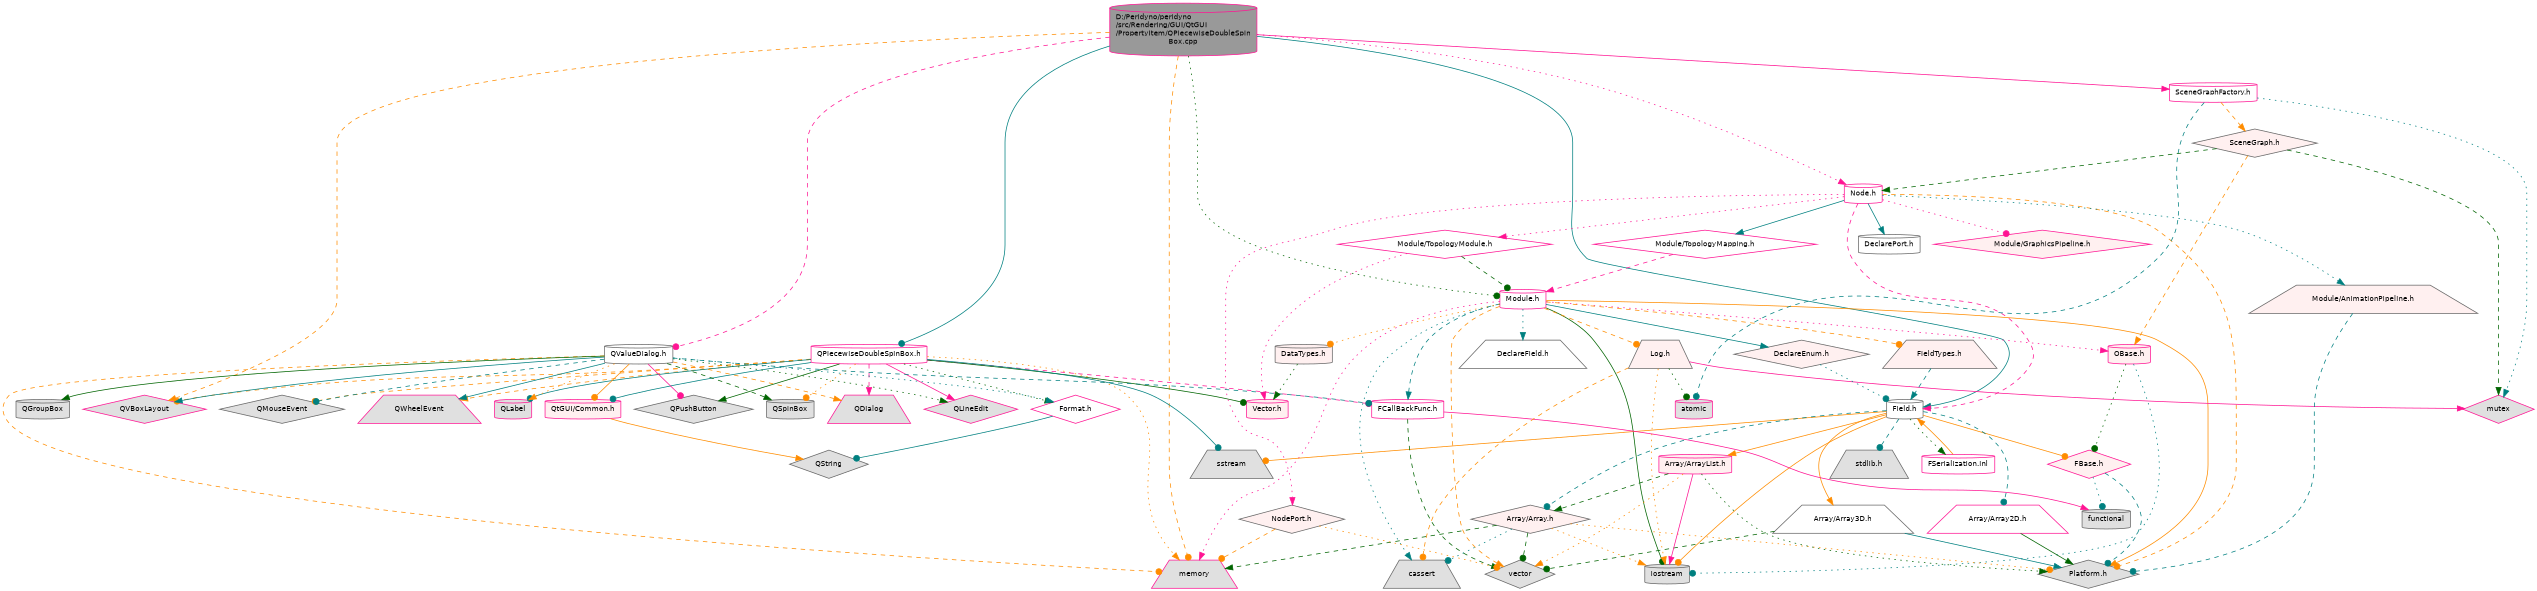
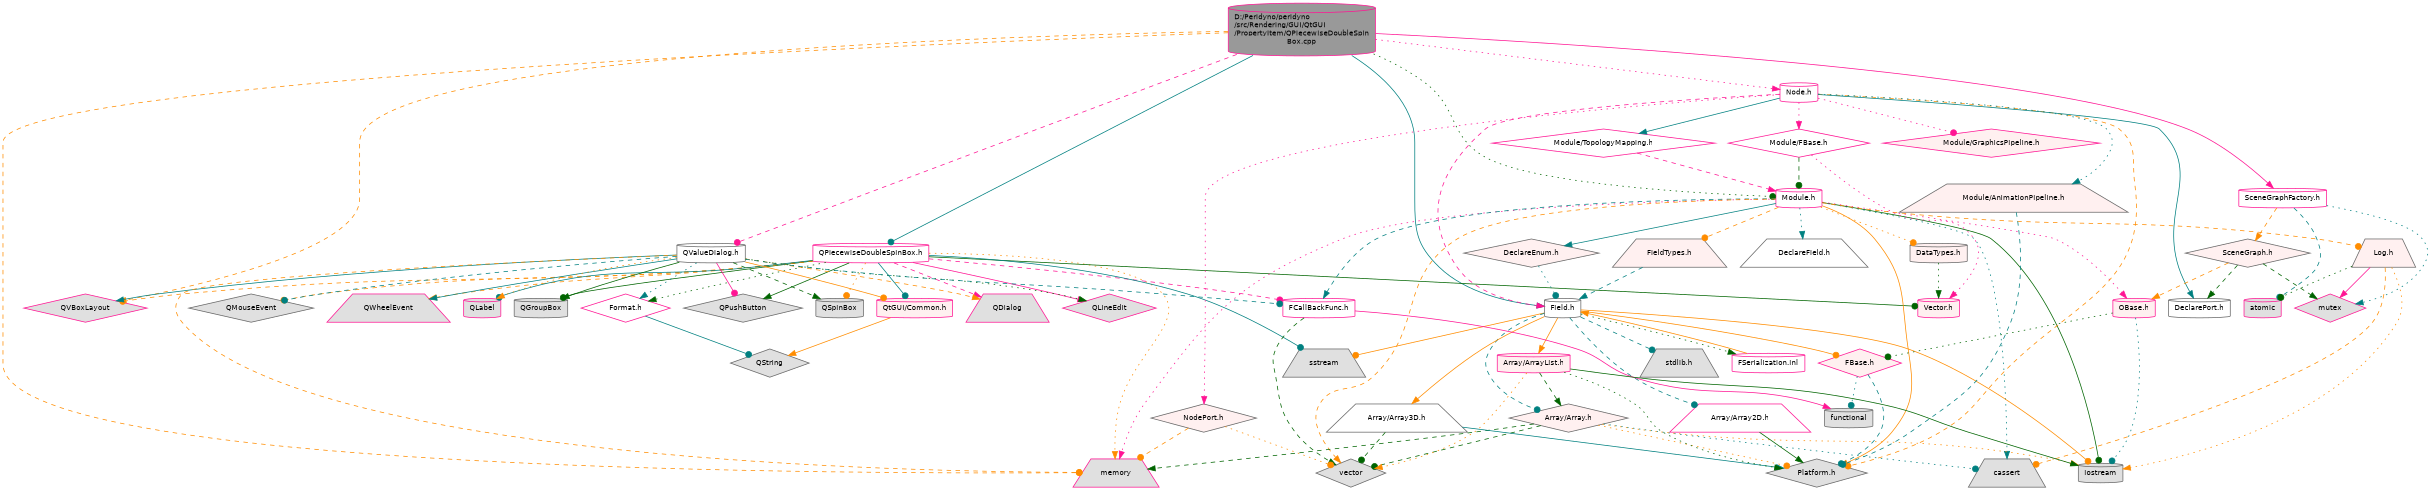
(2053, 169) -> (2225, 279)
(1445, 244) -> (1799, 143)
none -> (658, 281)
(1682, 515) -> (1825, 394)
